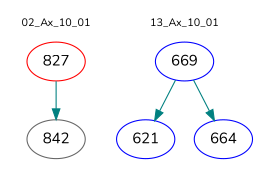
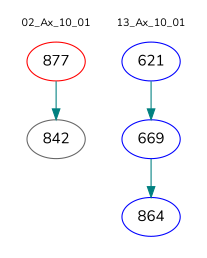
(56, 62) -> (56, 62)
(168, 96) -> (151, 95)
(223, 139) -> (151, 217)
